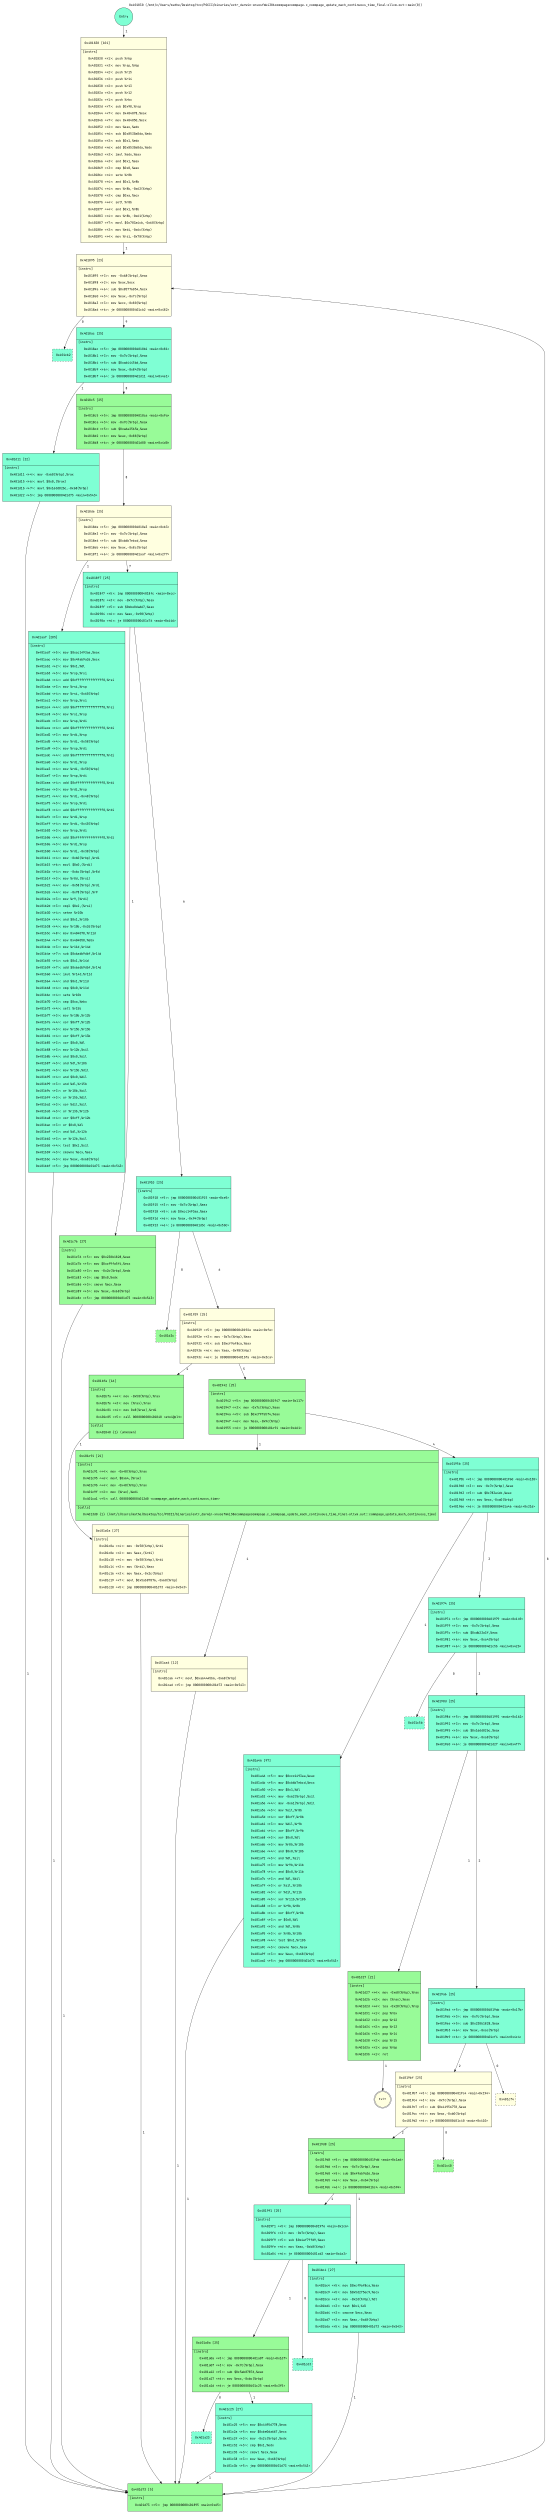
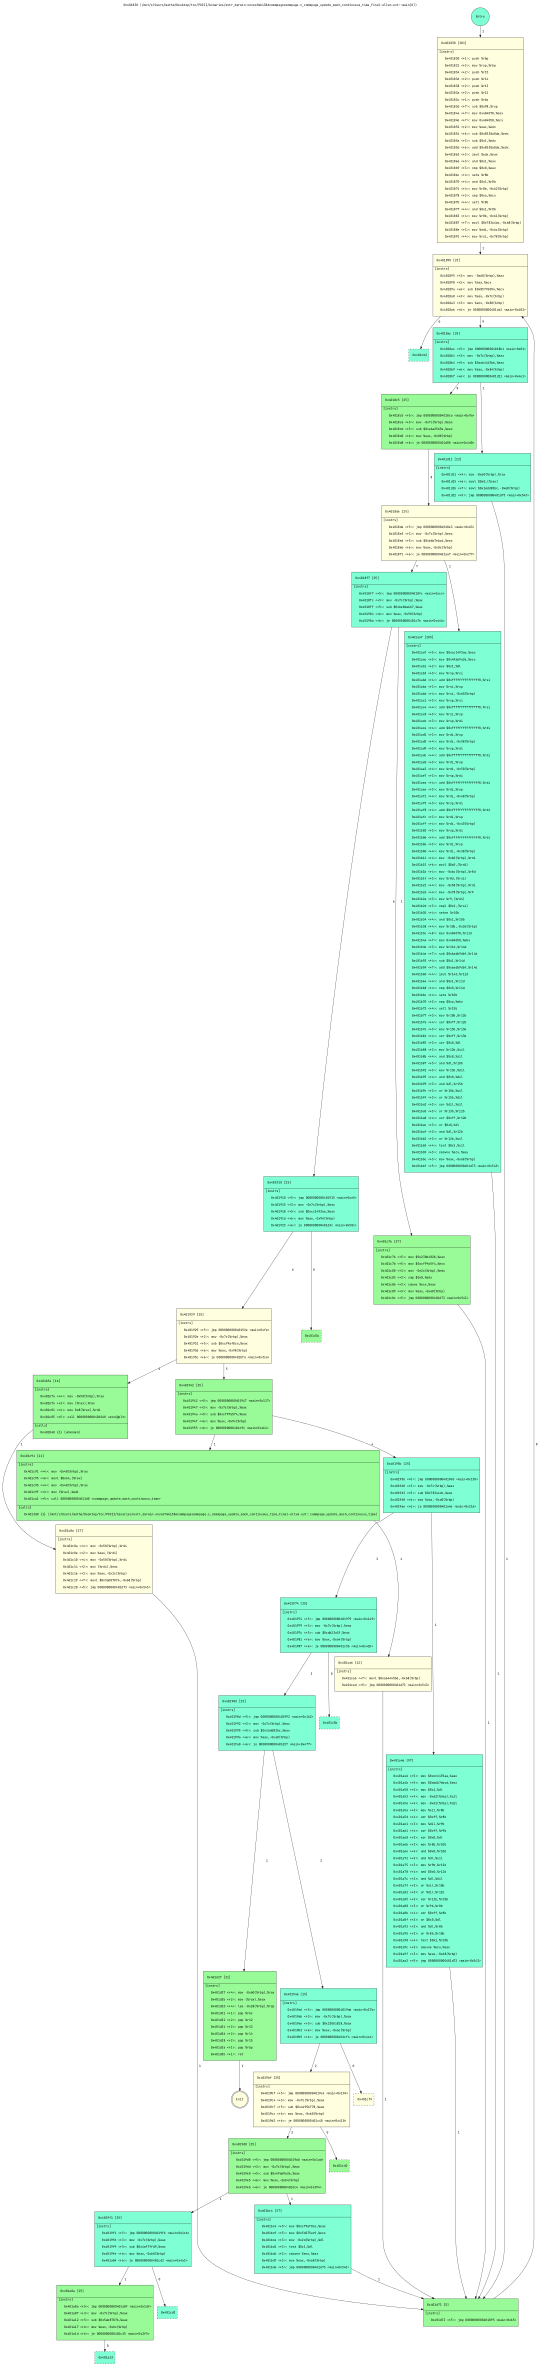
(264, 2438) -> none
